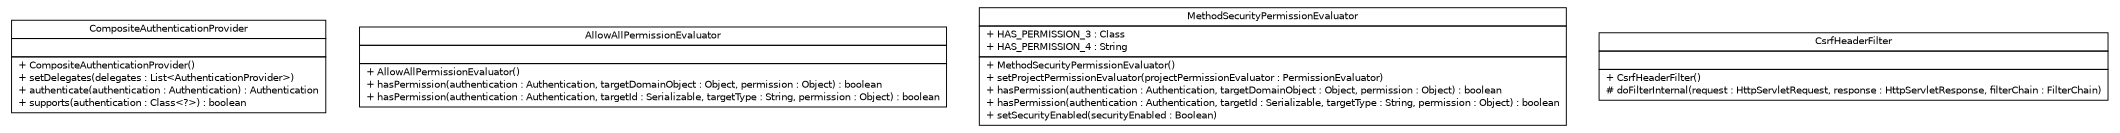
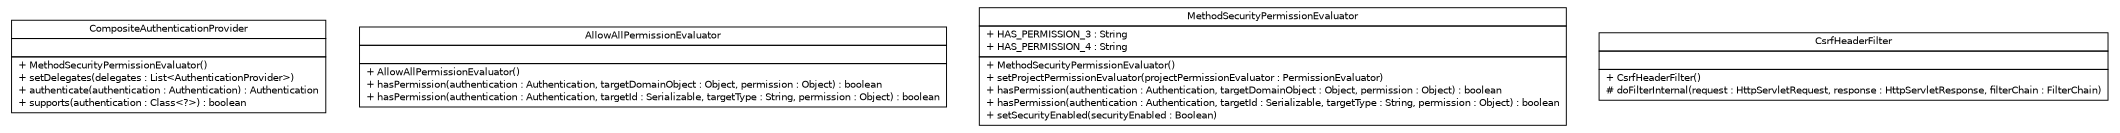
(1056, 35) -> (1057, 35)
(107, 66) -> (113, 66)
